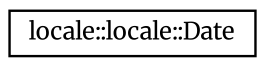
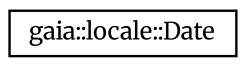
(133, 33) -> (123, 33)
